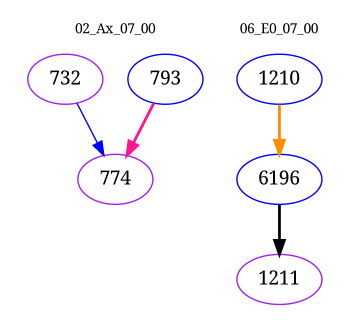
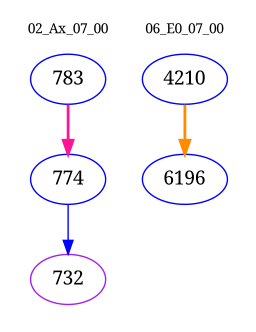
(165, 79) -> (68, 79)
(279, 79) -> (185, 79)
(87, 123) -> (68, 223)
(115, 179) -> (68, 179)
(279, 279) -> none
